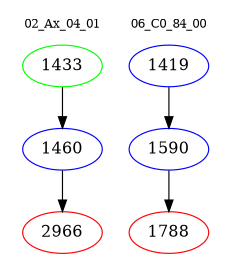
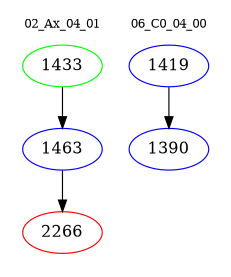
(169, 25) -> (169, 25)
(62, 149) -> (62, 149)
(169, 149) -> (169, 149)
(62, 233) -> (62, 233)
(169, 233) -> none
